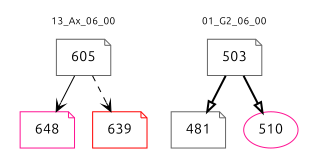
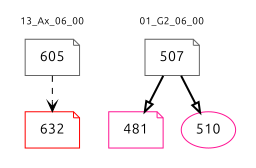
(235, 57) -> (172, 57)
(47, 130) -> none
(120, 130) -> (52, 130)
(198, 130) -> (136, 130)
